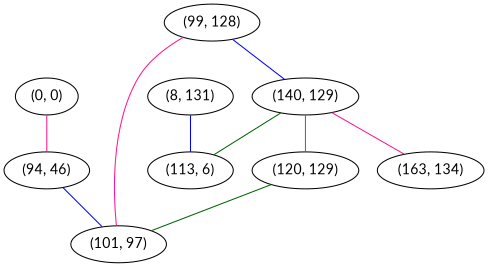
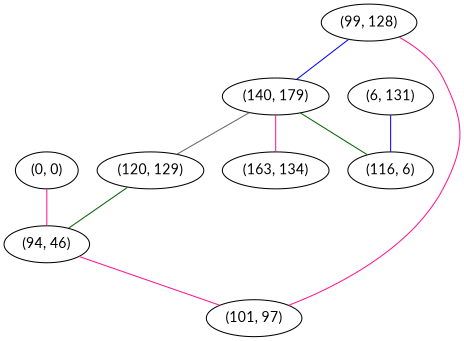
(190, 96) -> (391, 96)
(305, 96) -> (276, 96)
(190, 170) -> (391, 170)
(83, 207) -> (149, 281)
(211, 208) -> (98, 208)
